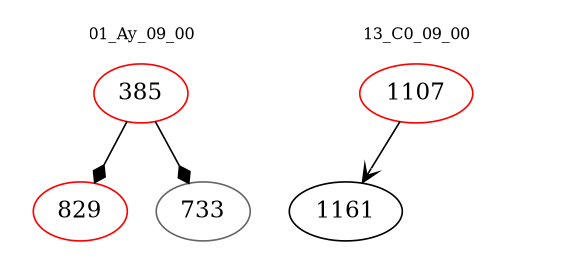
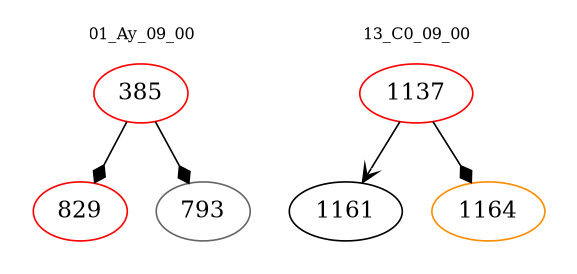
(416, 93) -> (416, 93)
(203, 211) -> (203, 211)
none -> (488, 211)
